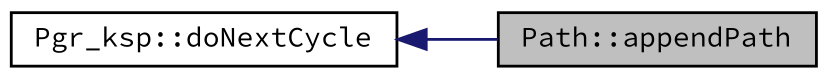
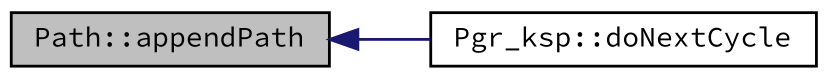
(462, 39) -> (394, 39)
